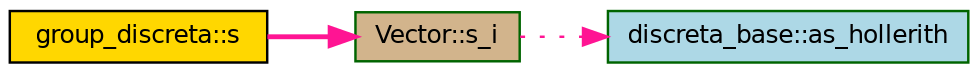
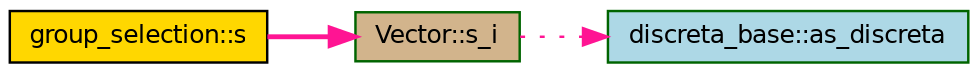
(139, 37) -> (139, 37)
(788, 37) -> (788, 37)
